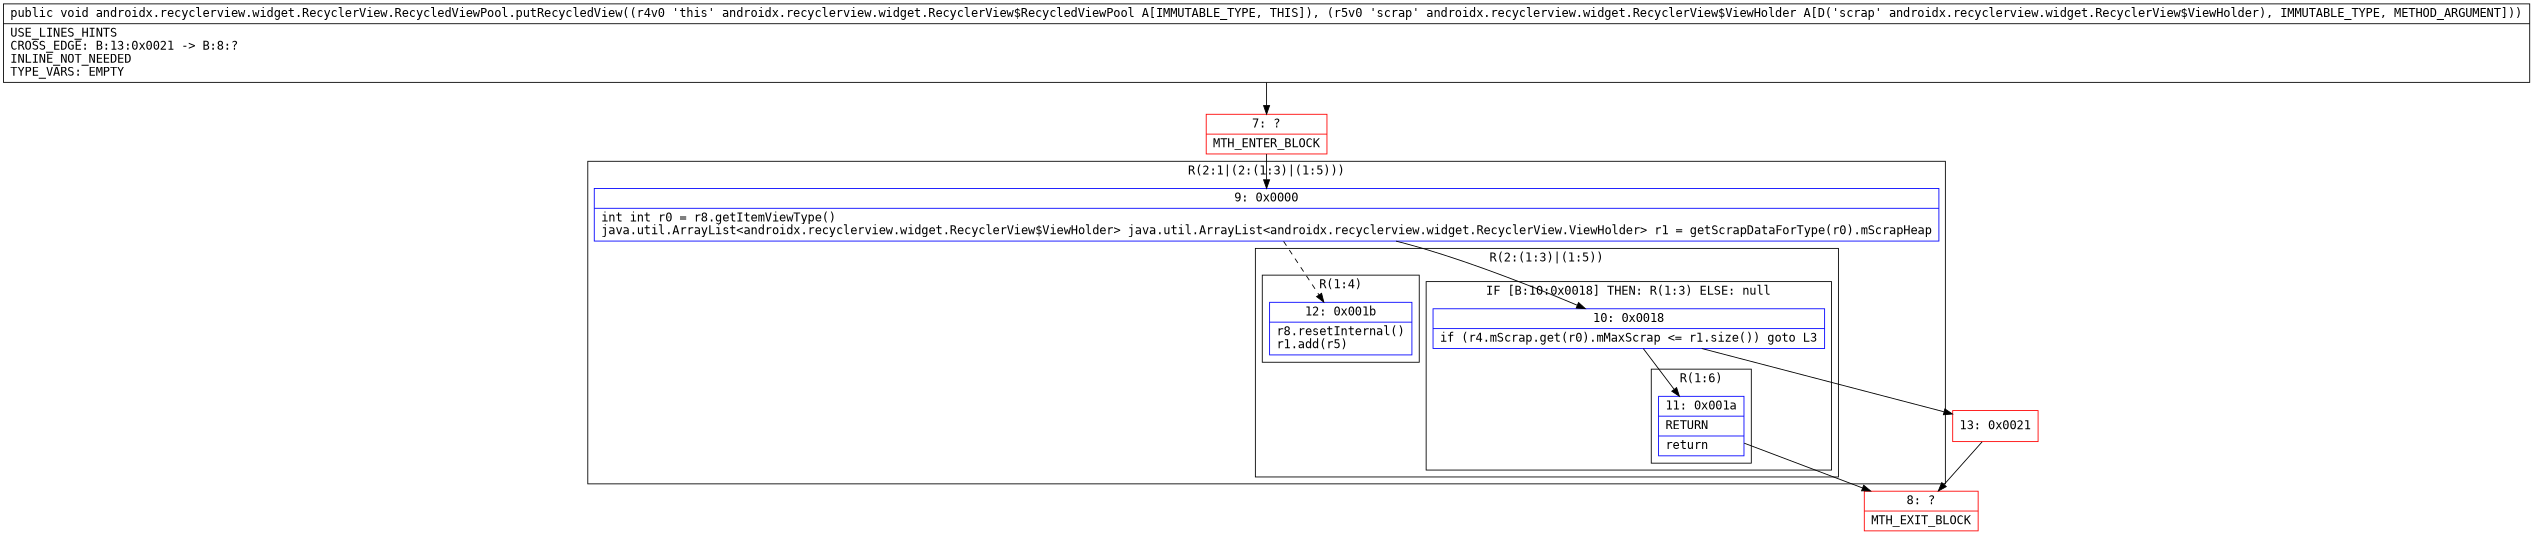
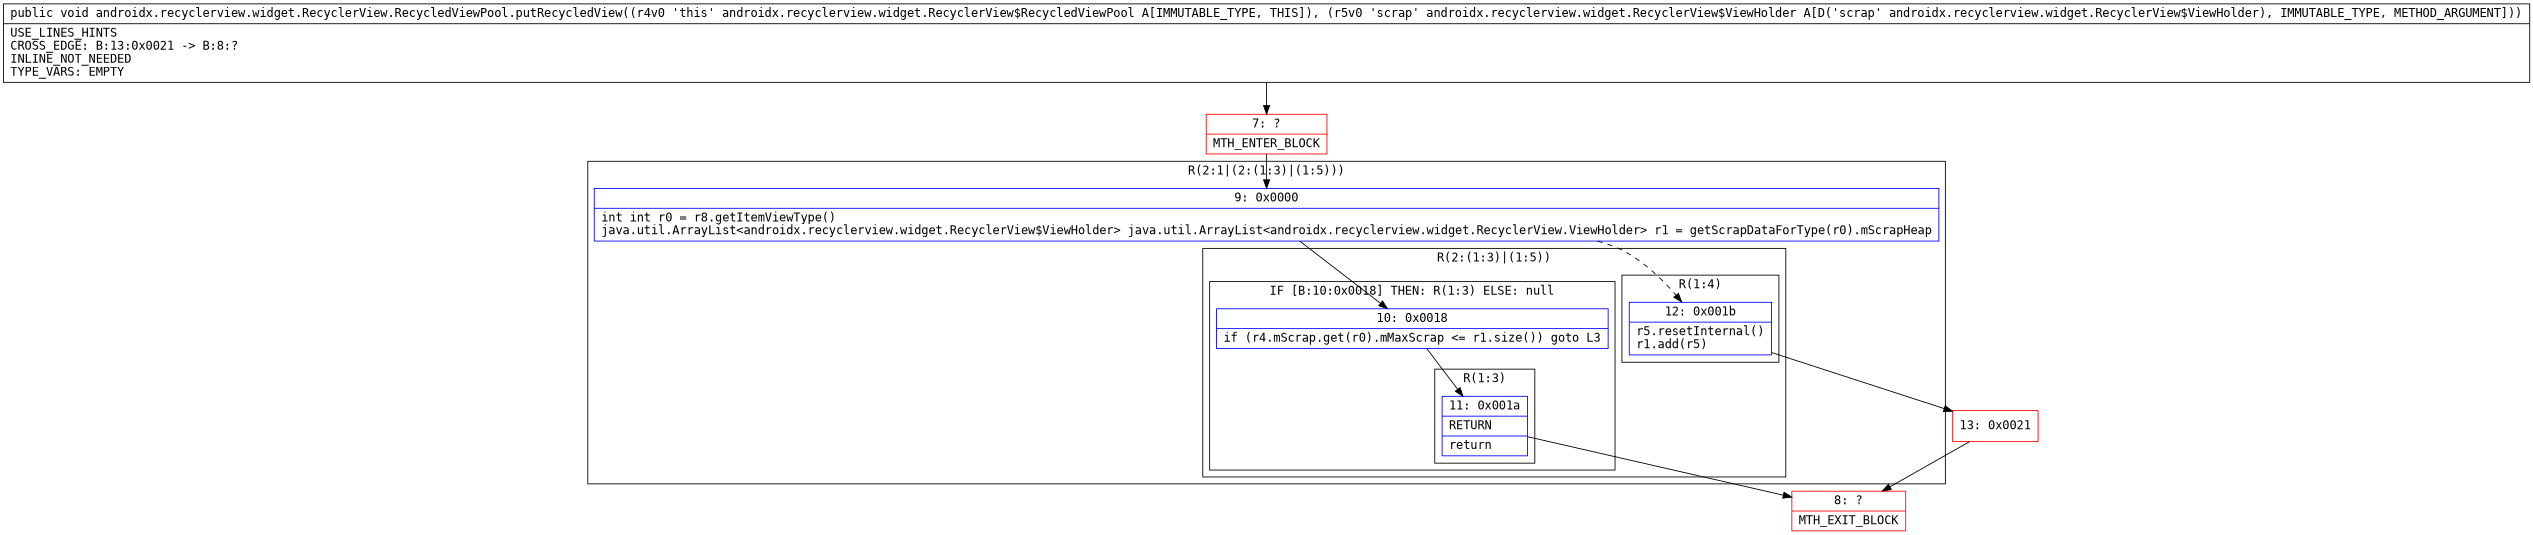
(1341, 332) -> (1700, 332)
(1701, 379) -> (1485, 379)
(1823, 380) -> (1858, 381)
